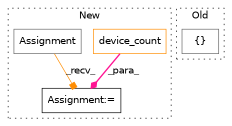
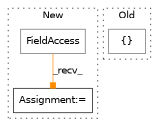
(48, 41) -> (53, 41)
(130, 41) -> none
